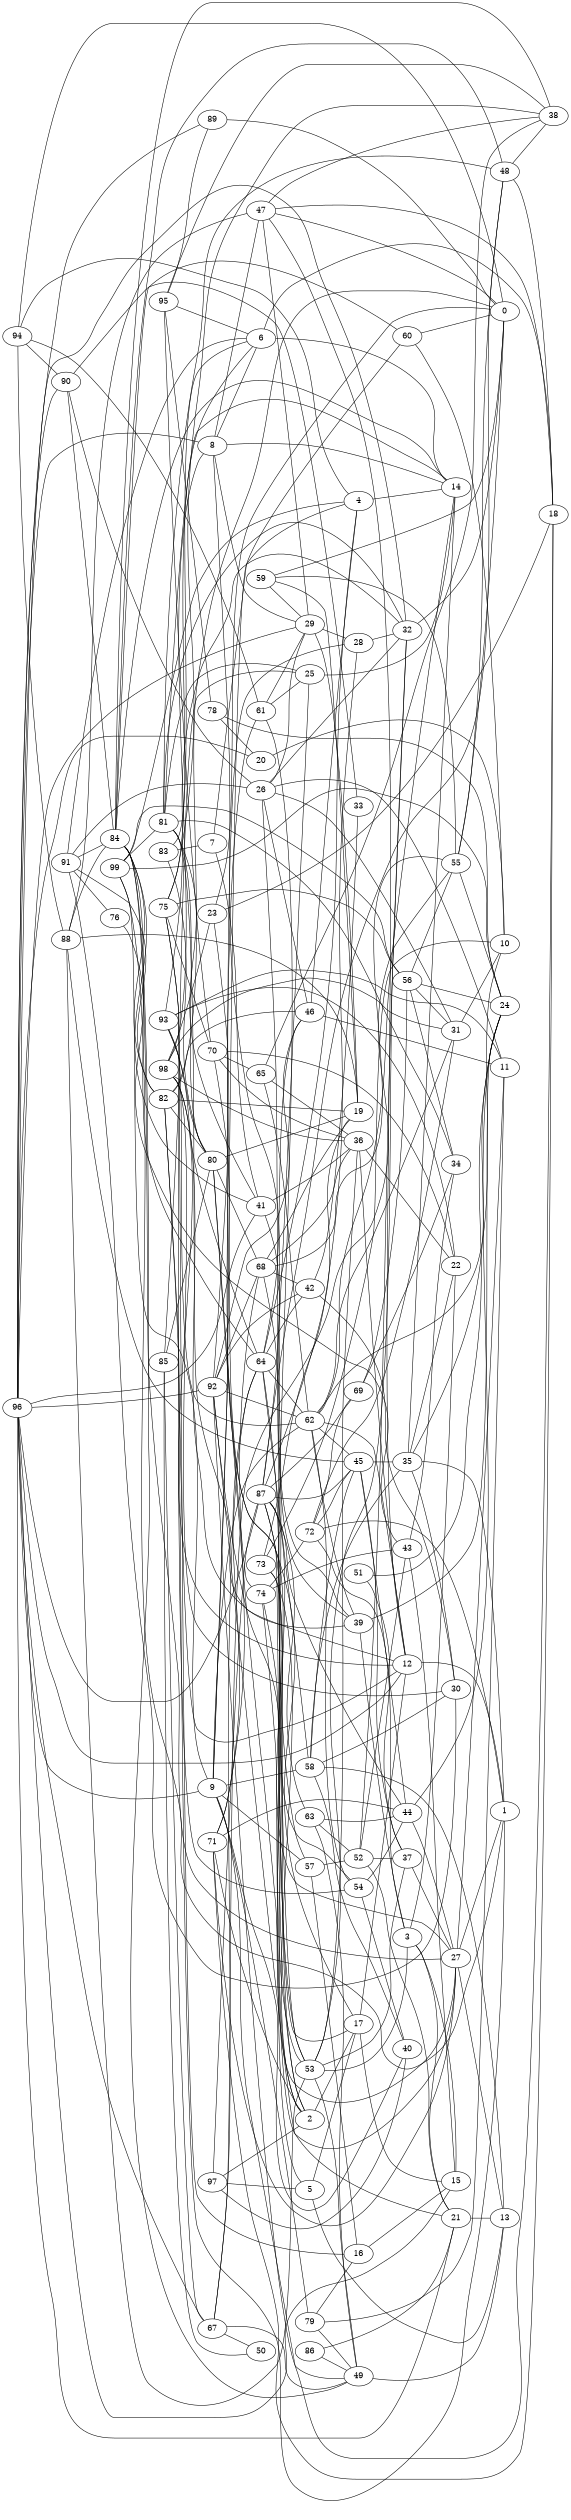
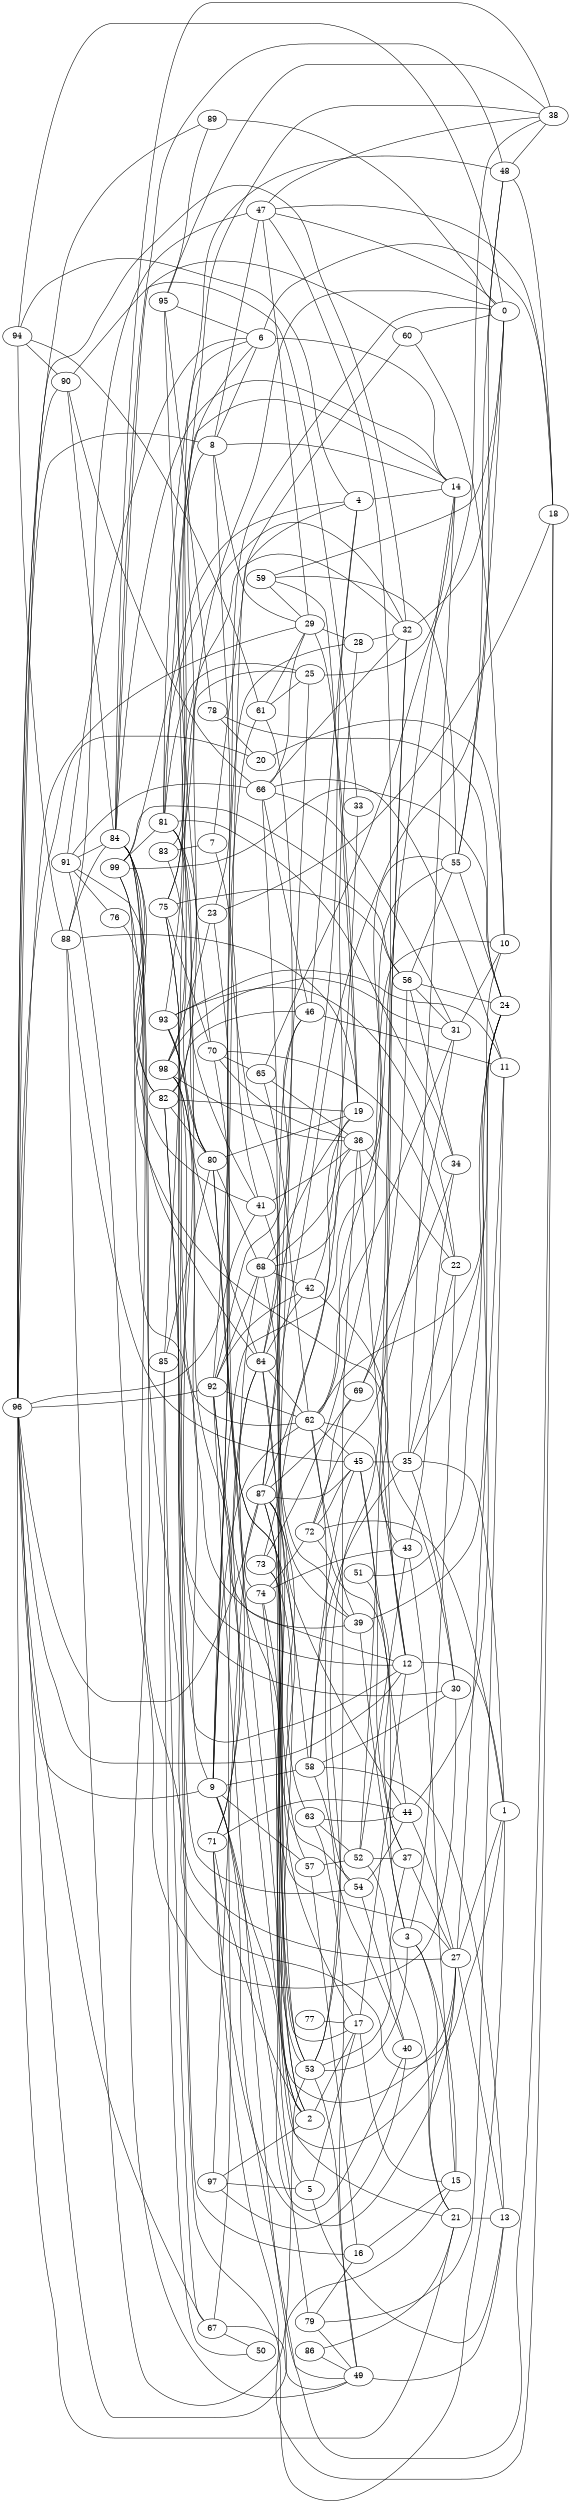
(261, 790) -> (261, 790)
(235, 1643) -> (305, 1315)
none -> (310, 2020)
